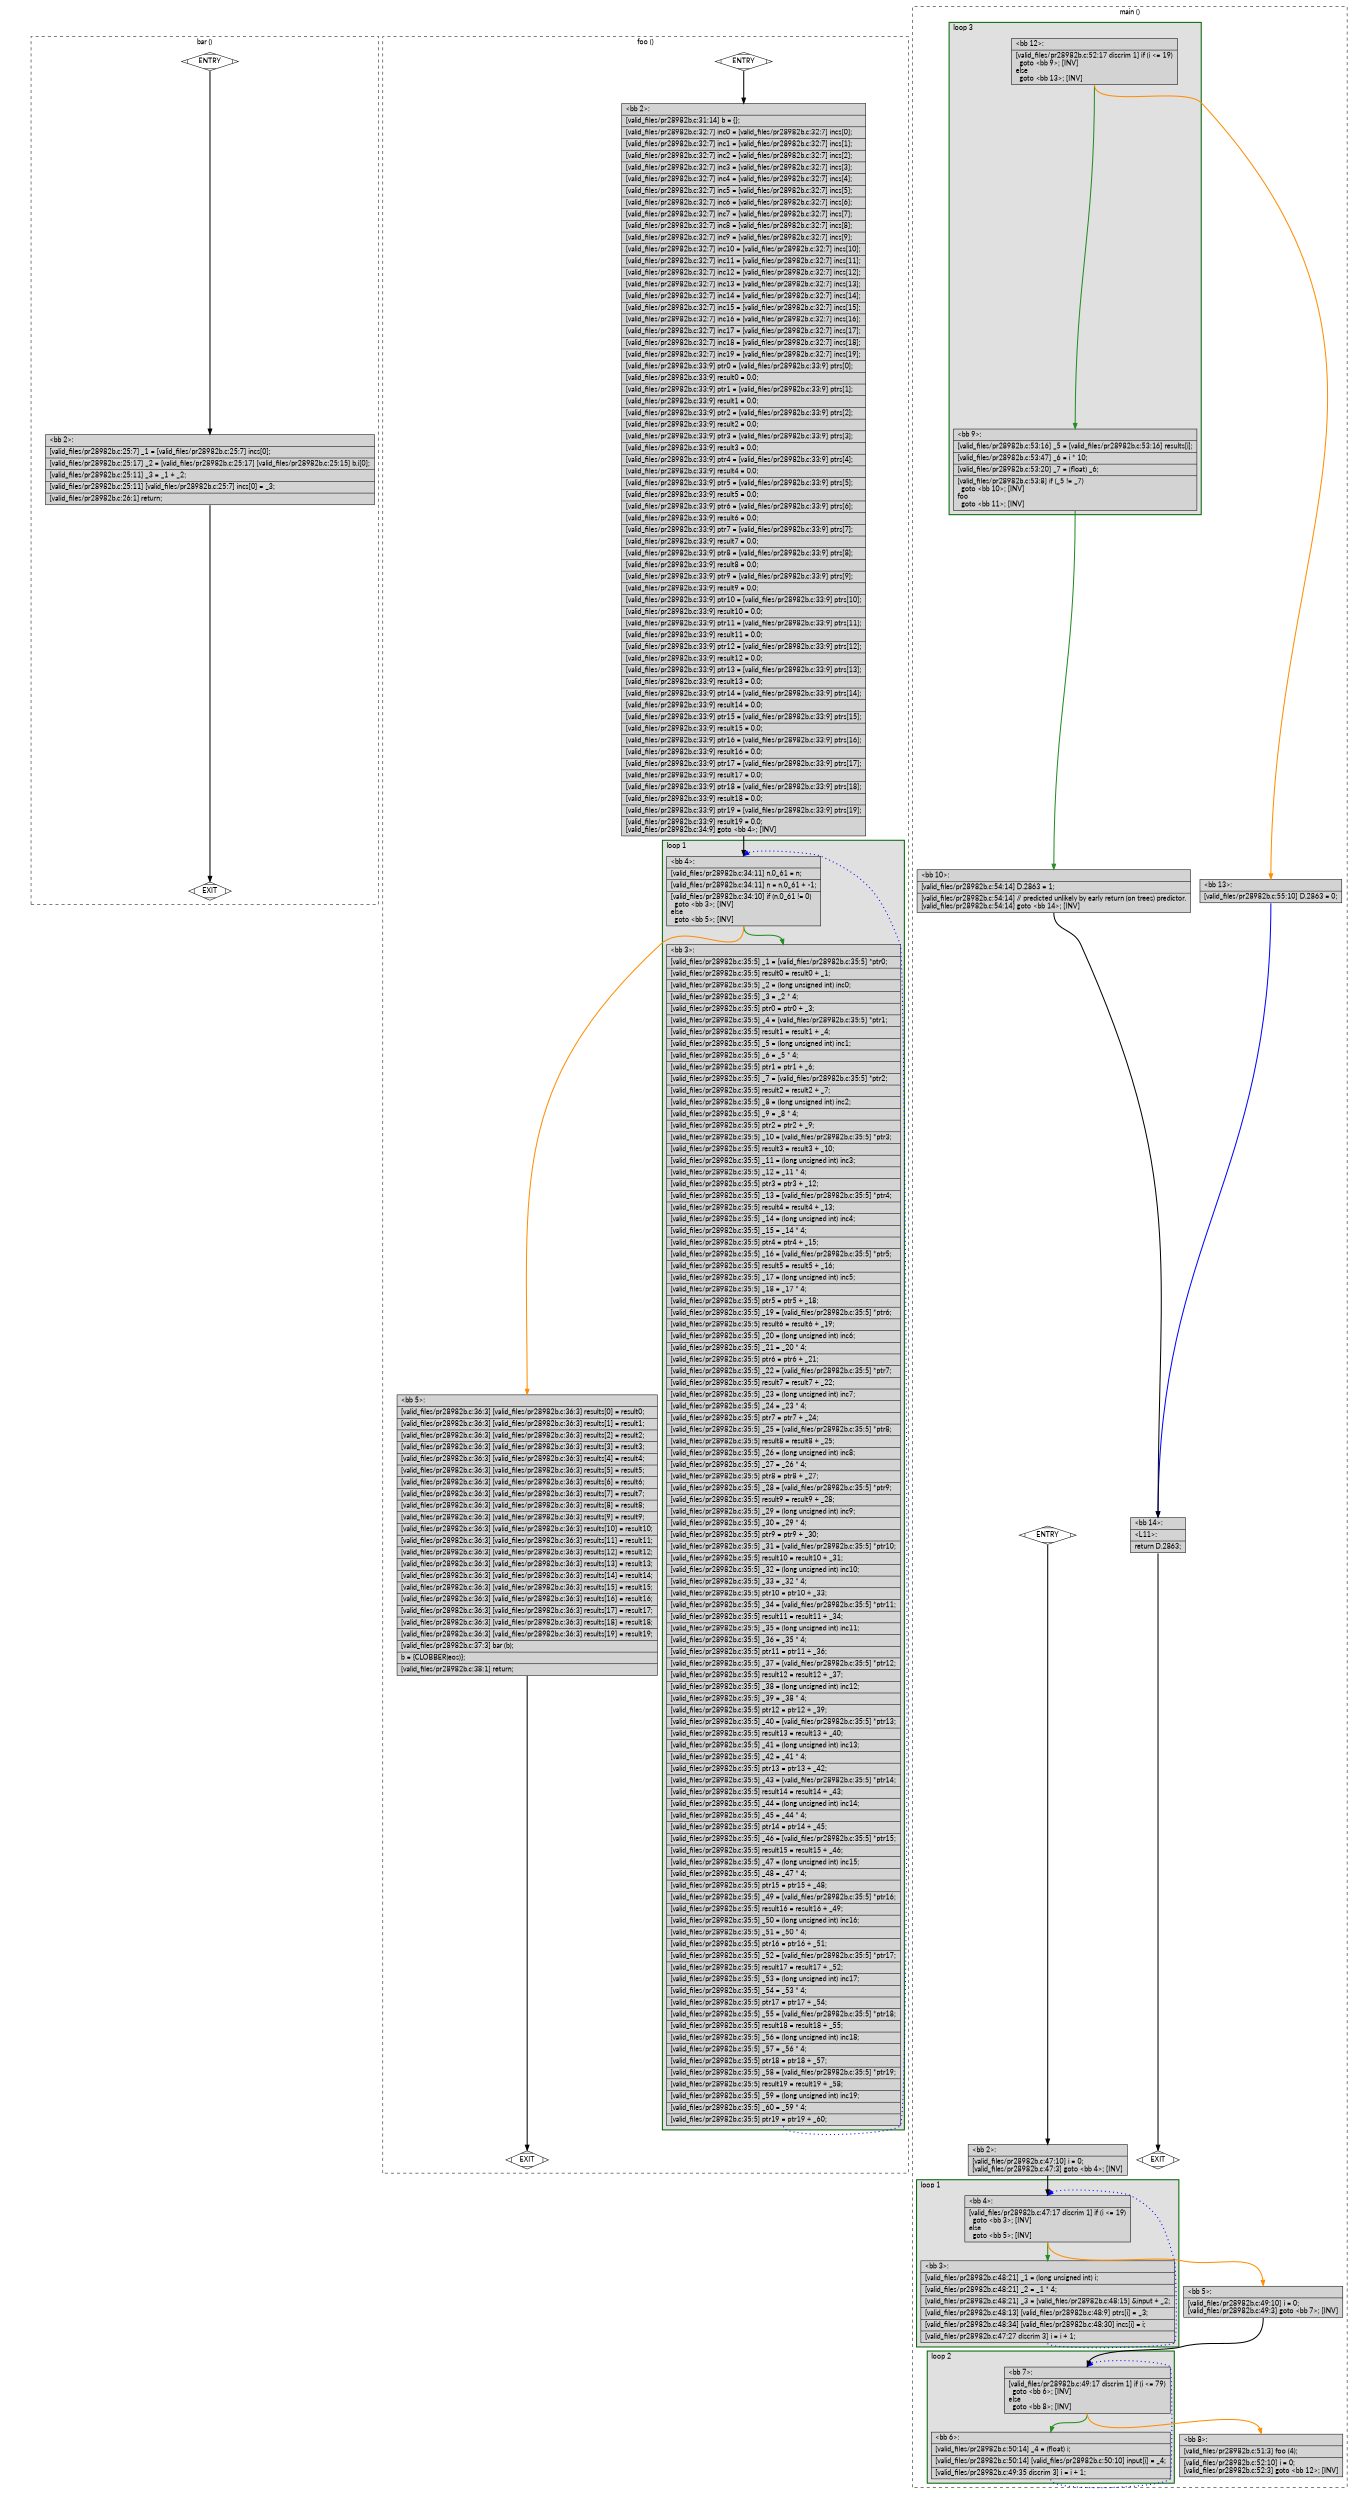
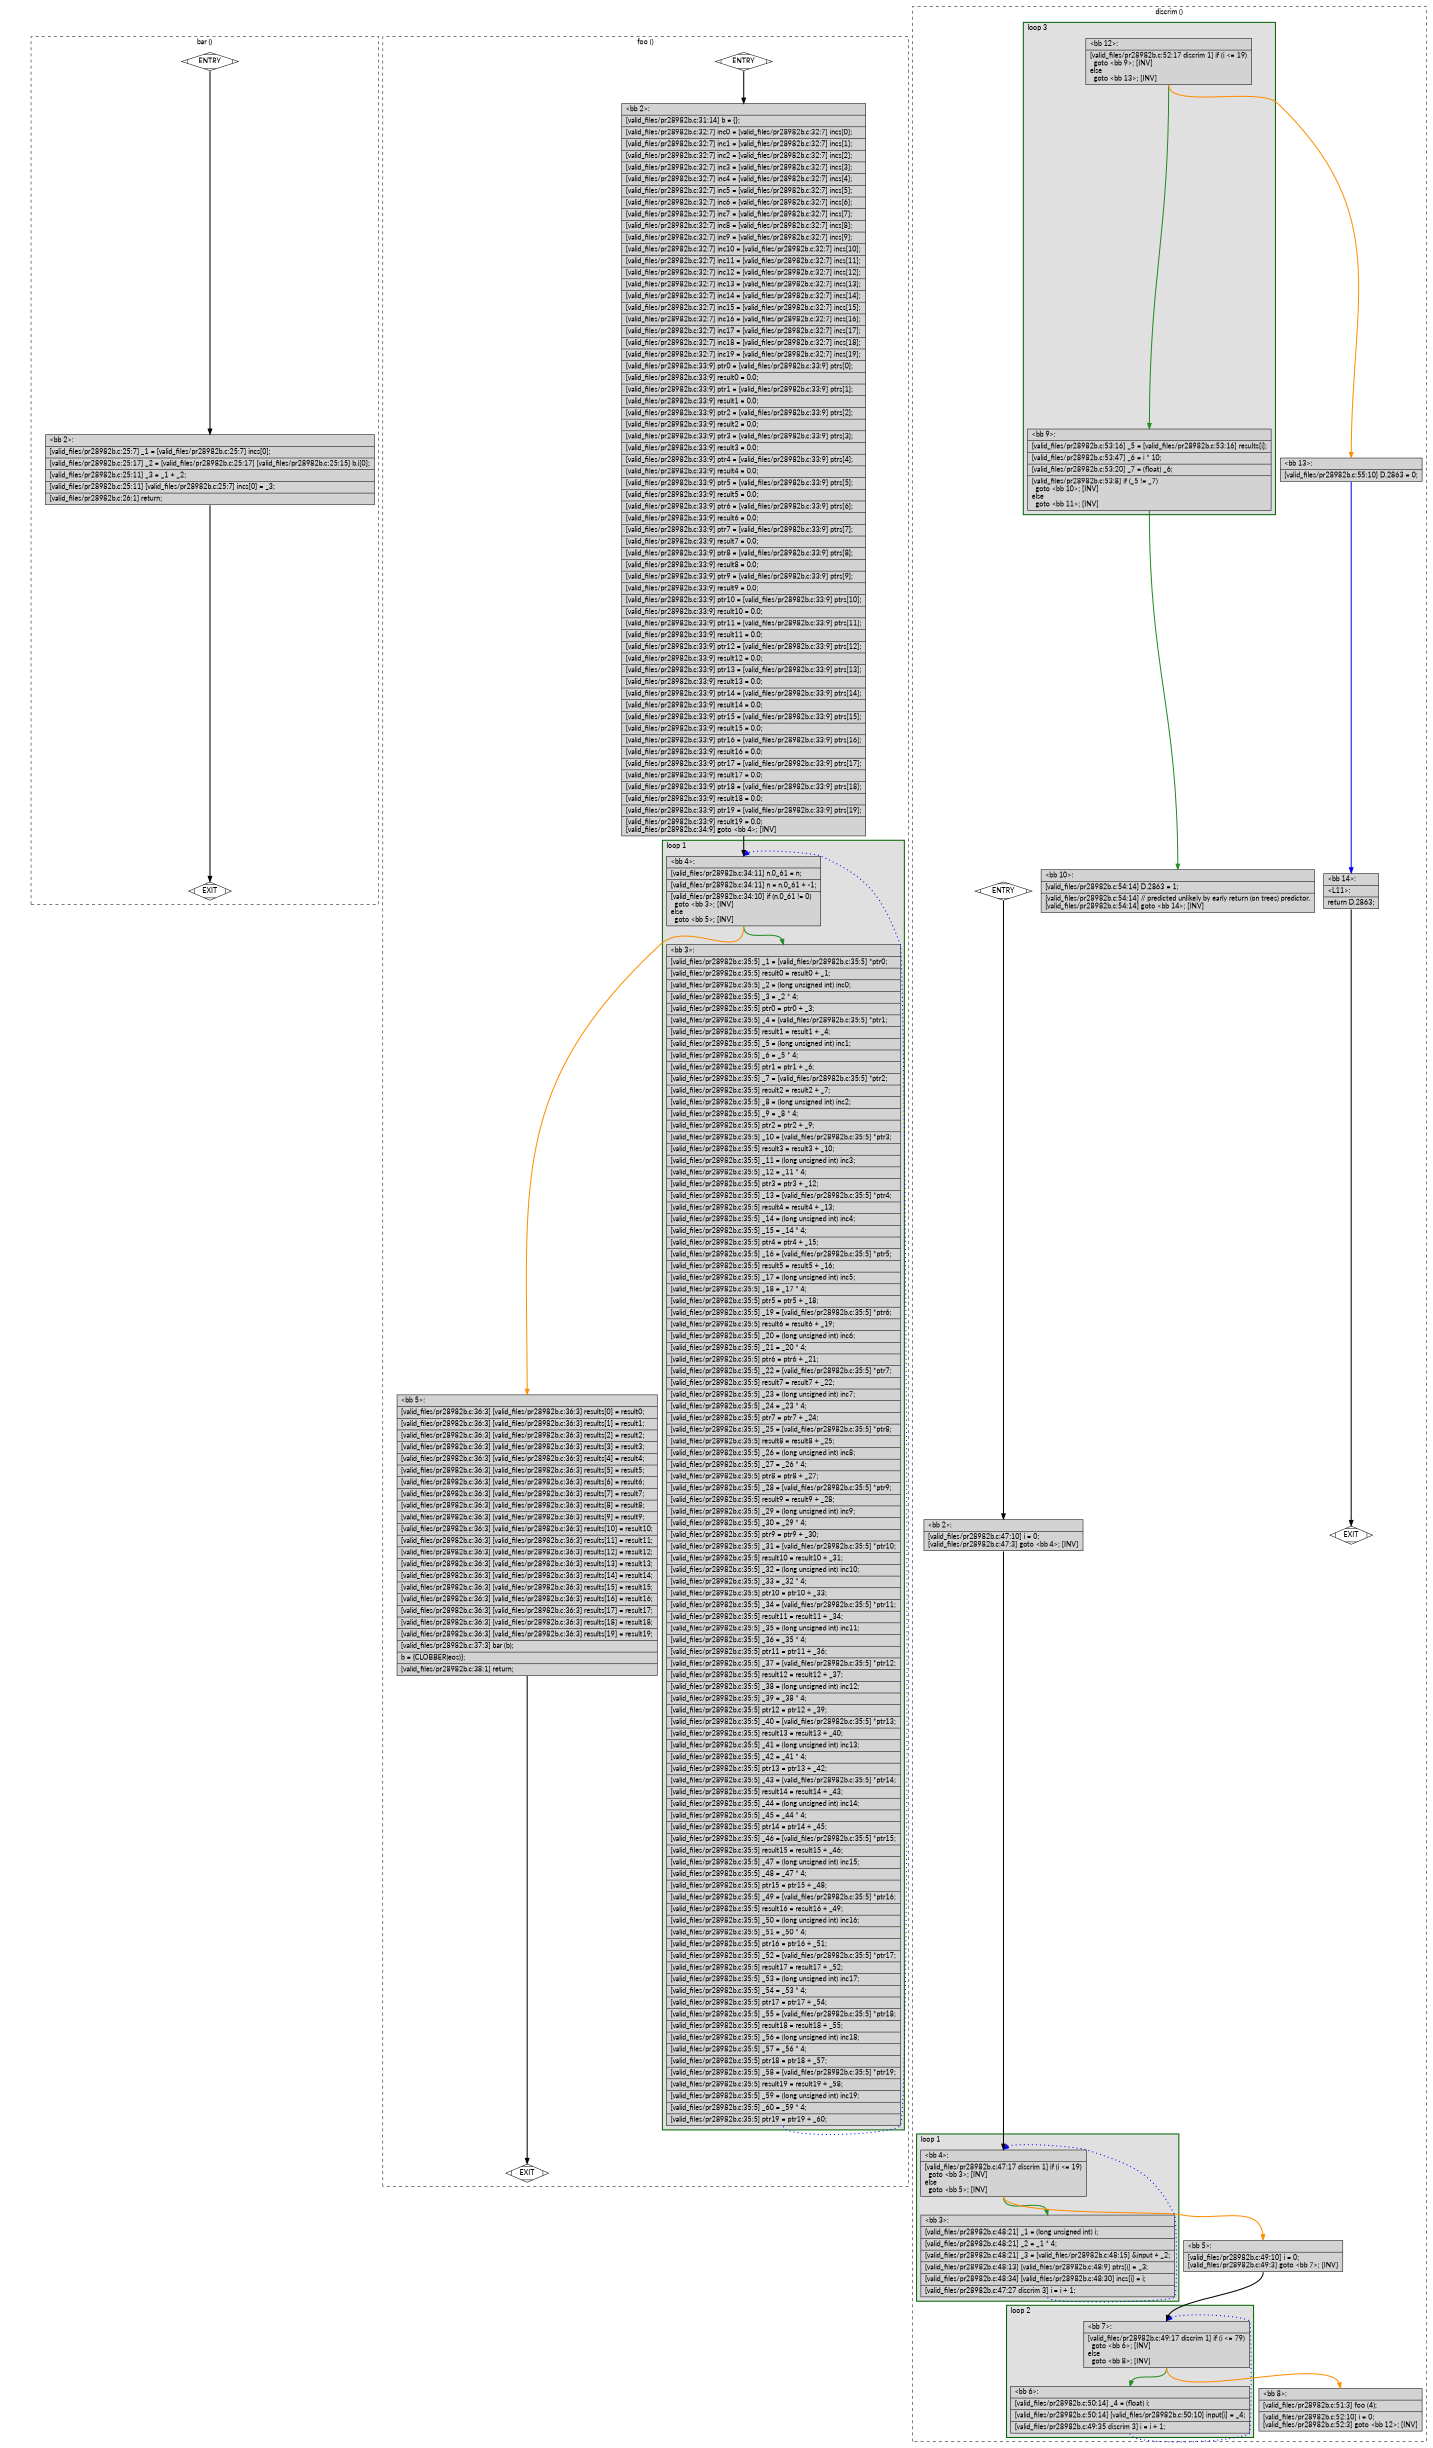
(1130, 12) -> (1169, 12)
(963, 497) -> (1038, 497)
(1156, 1201) -> none
